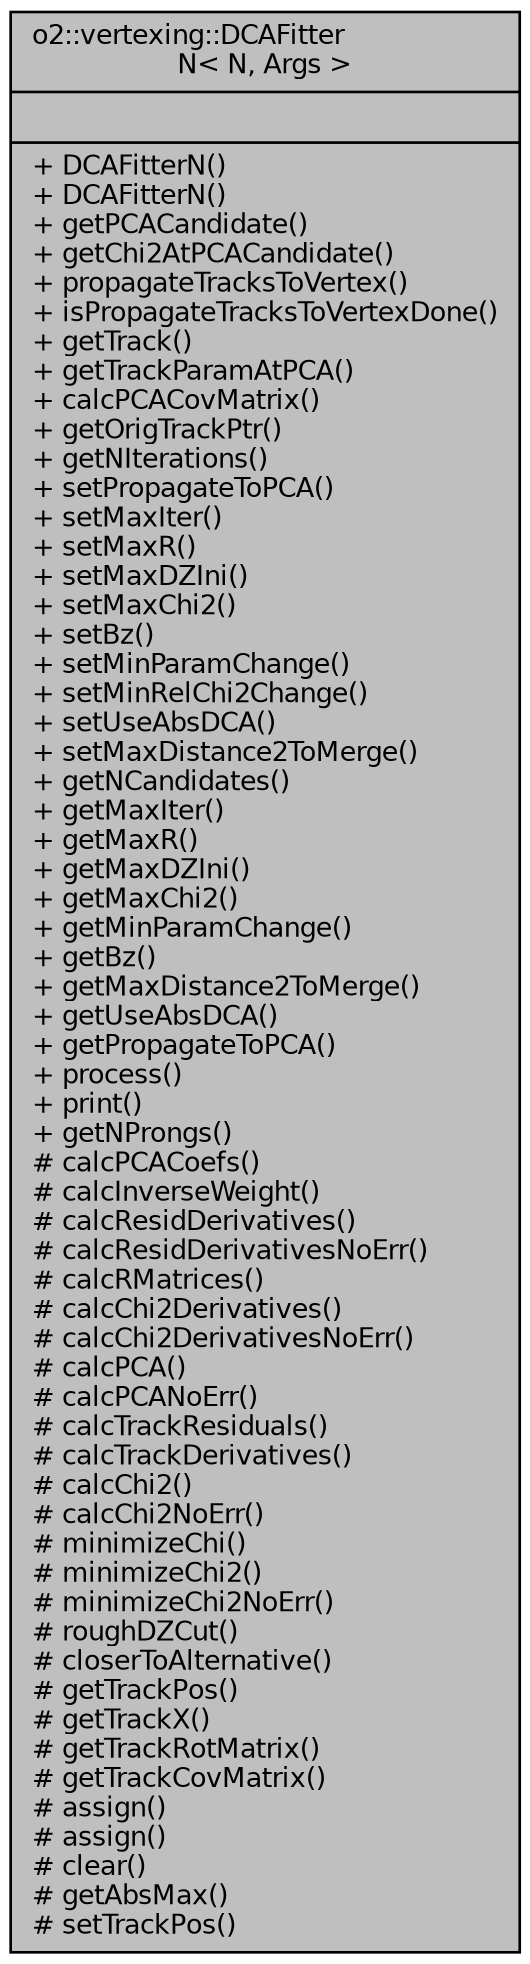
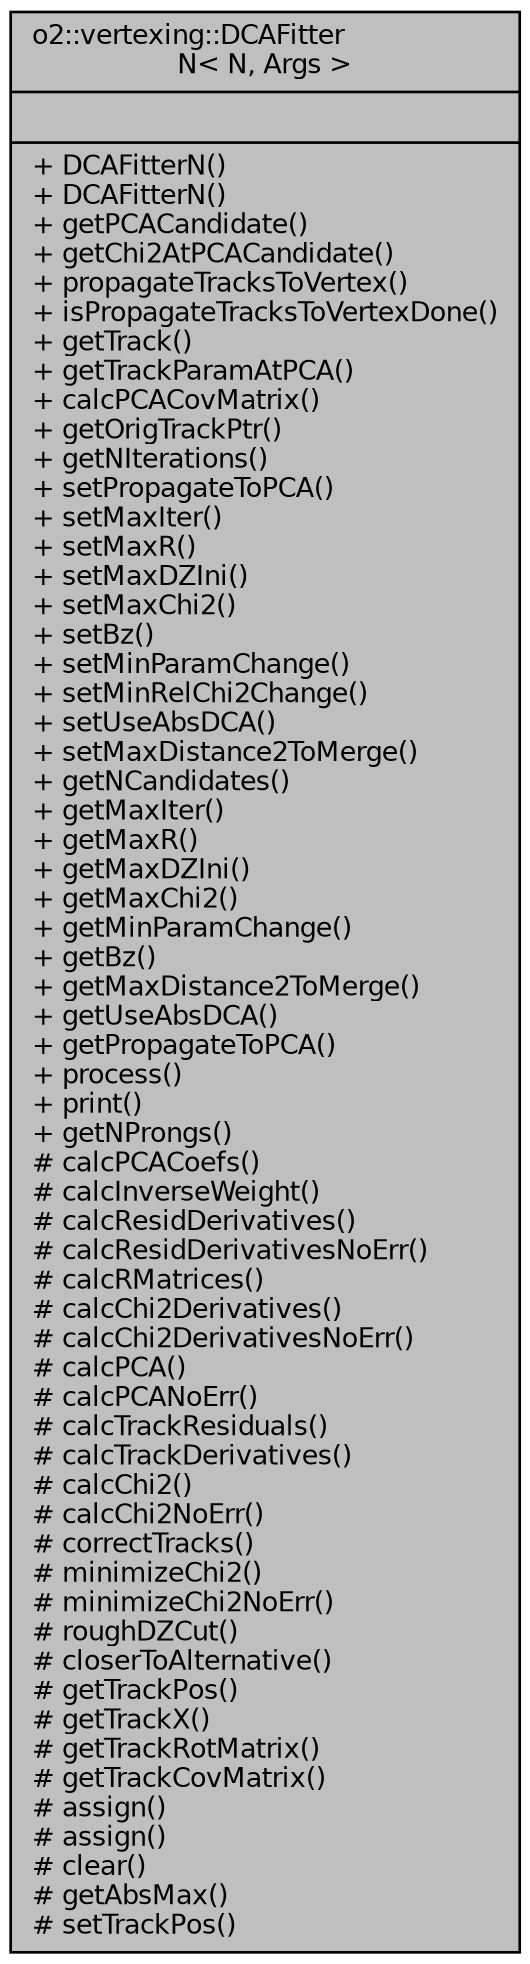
(140, 1545) -> (144, 1545)
